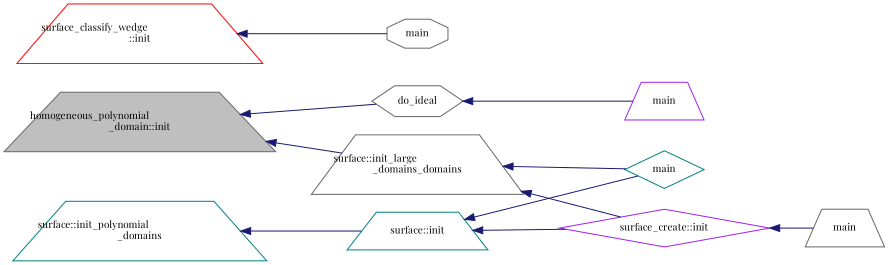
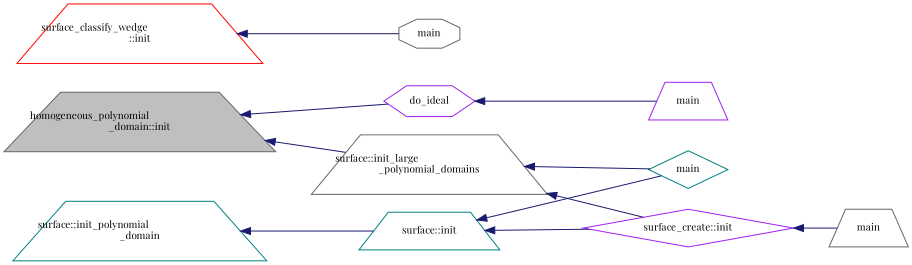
(417, 101) -> (429, 101)
(417, 165) -> (429, 165)
(140, 231) -> (140, 231)
